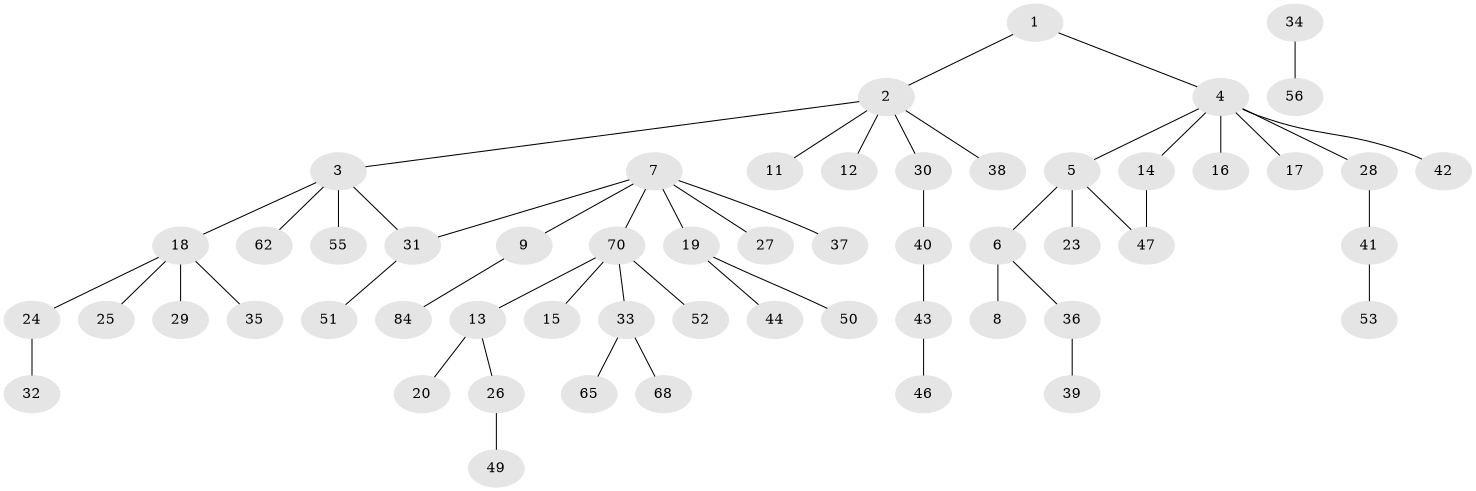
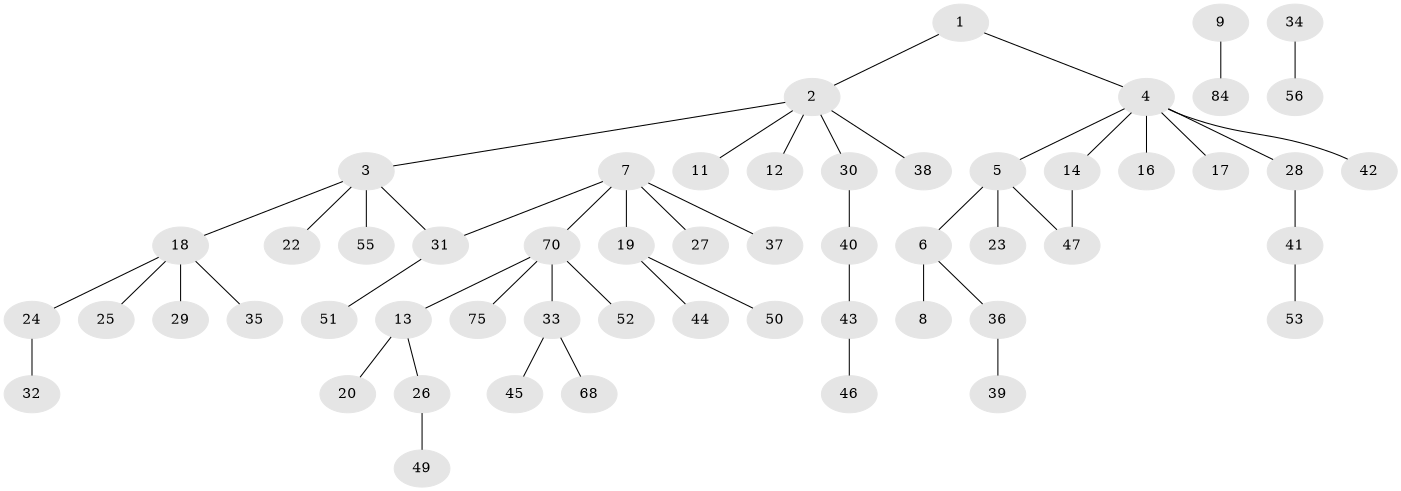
(589, 208) -> none
(264, 246) -> (292, 246)
(552, 320) -> (478, 320)
(589, 394) -> (515, 394)
